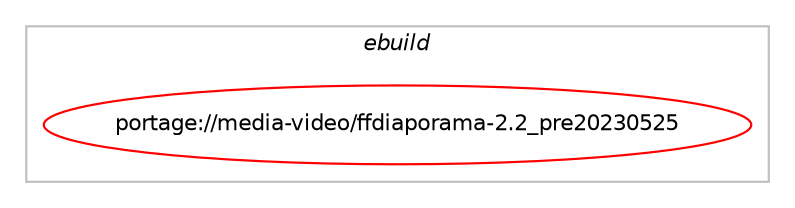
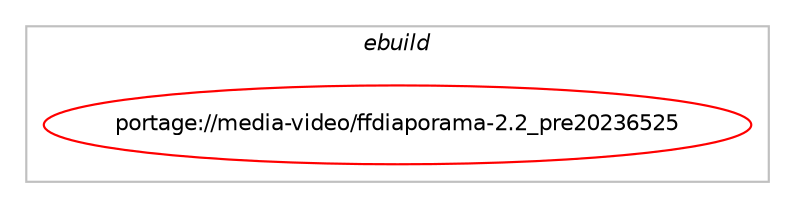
(398, 125) -> (398, 125)
